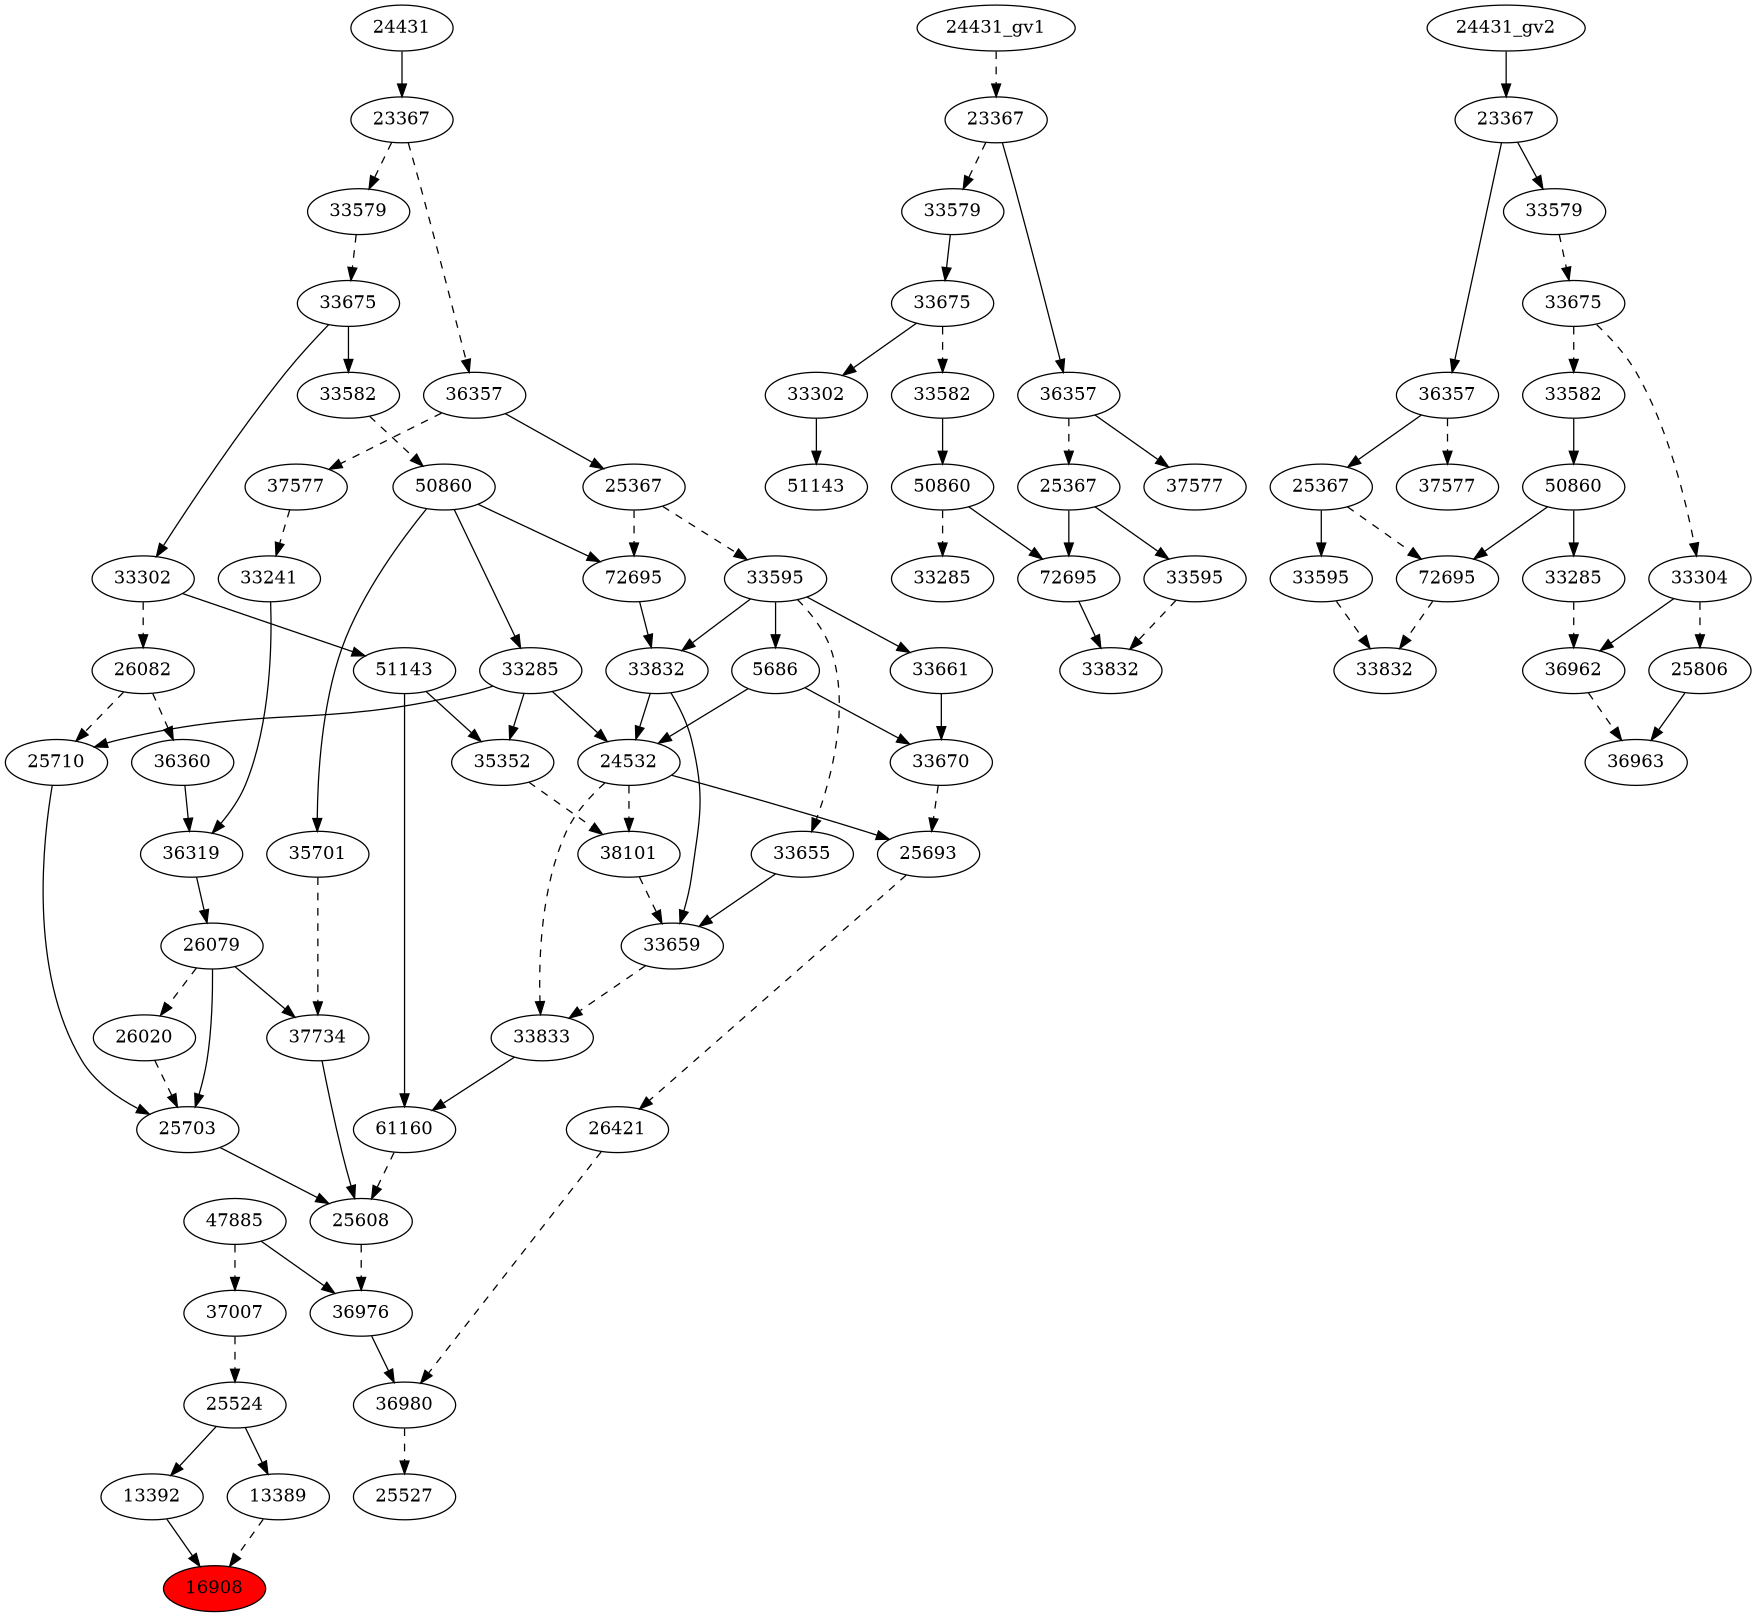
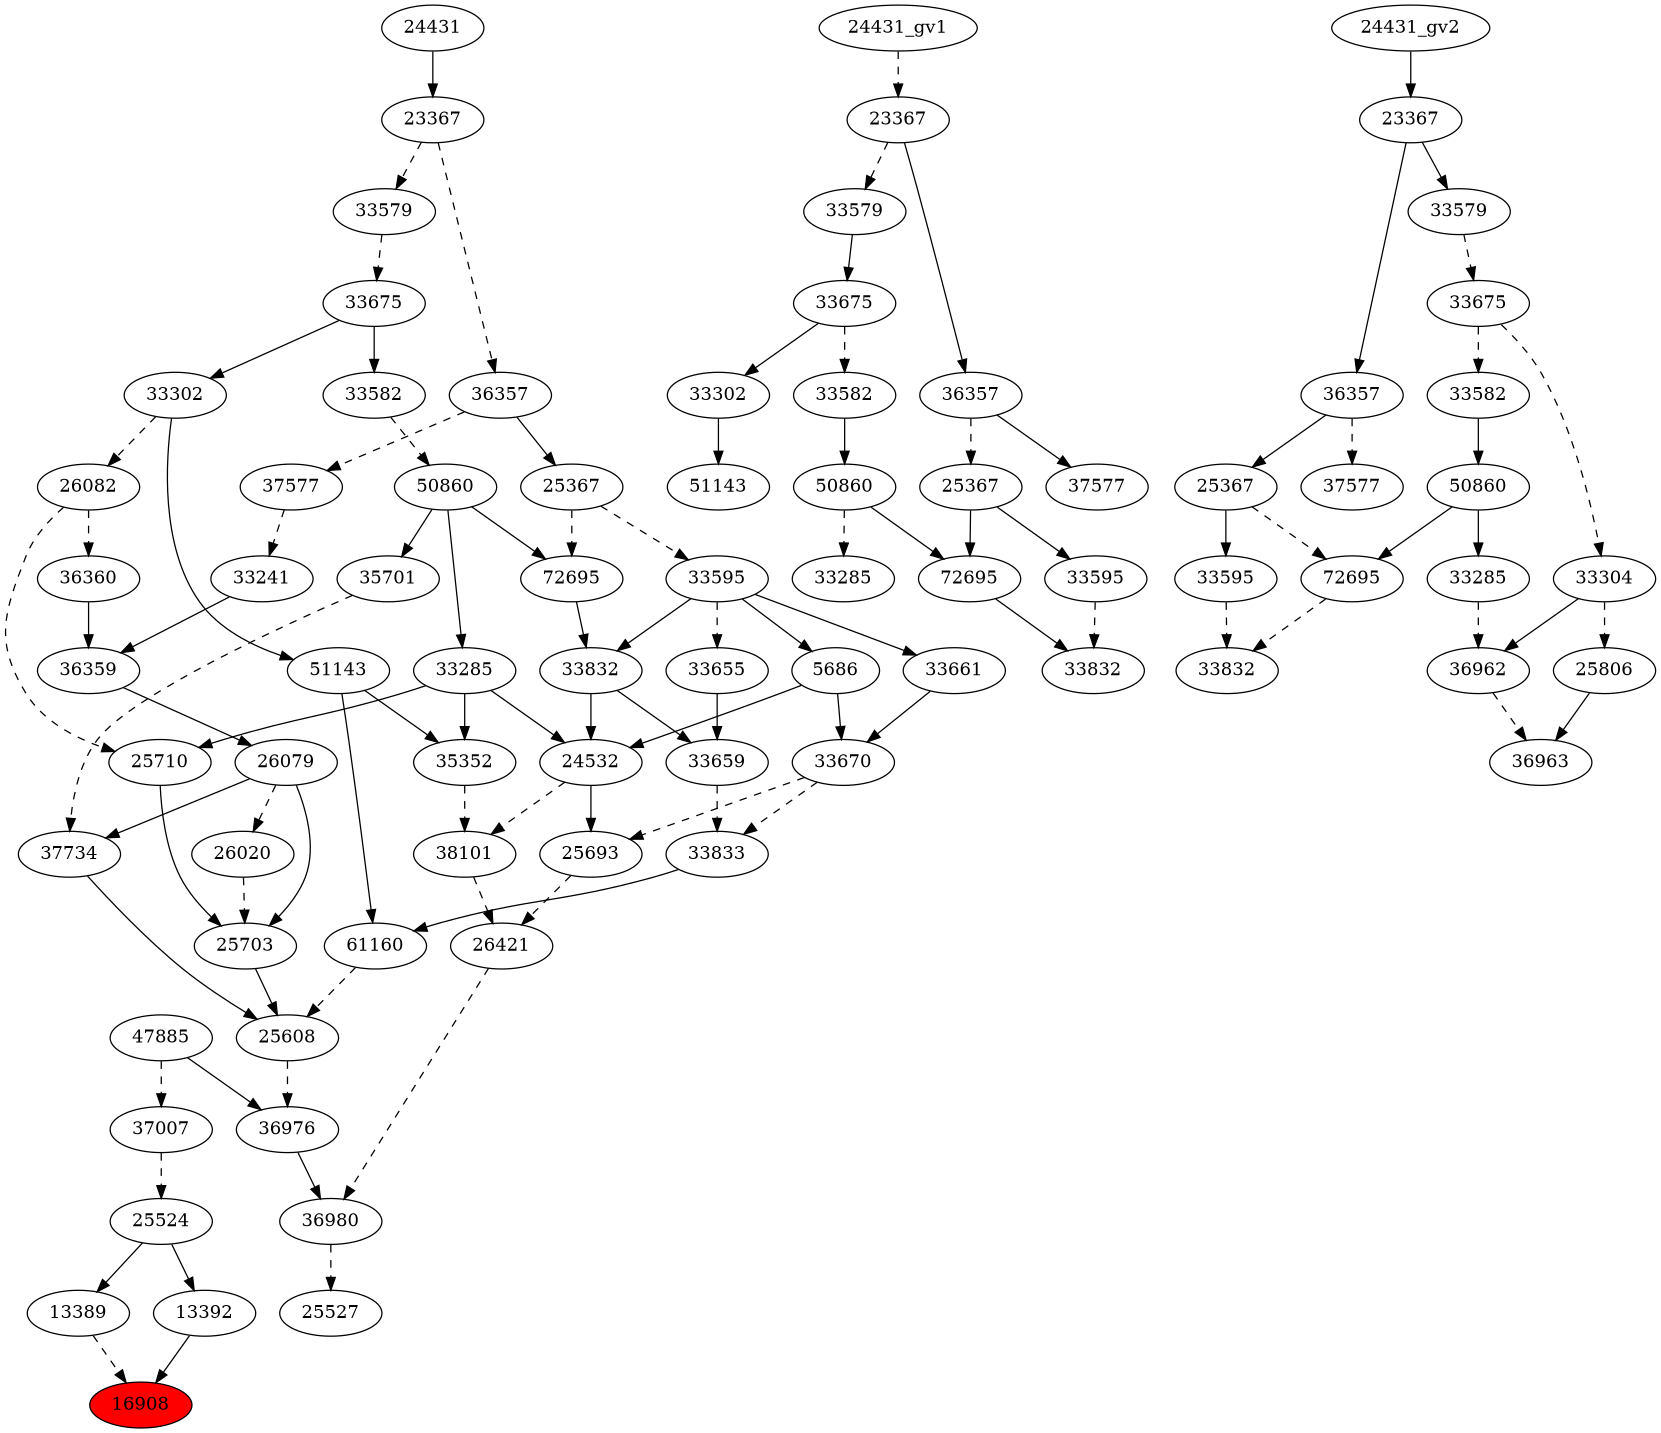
(192, 854) -> (89, 671)
(549, 884) -> (786, 804)
(648, 894) -> (481, 894)
